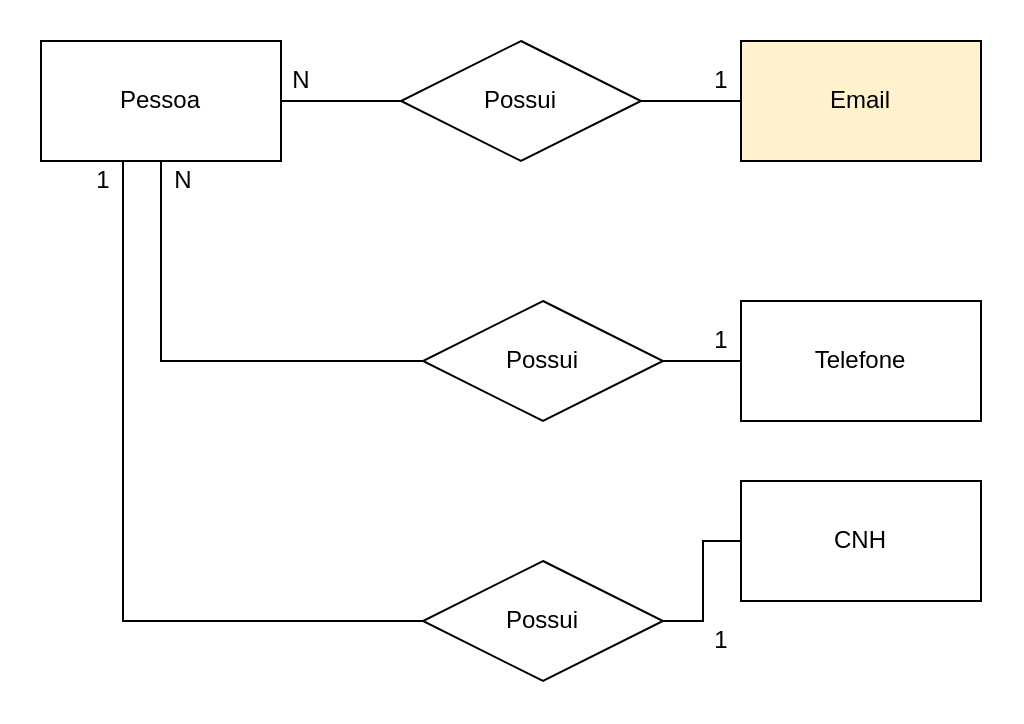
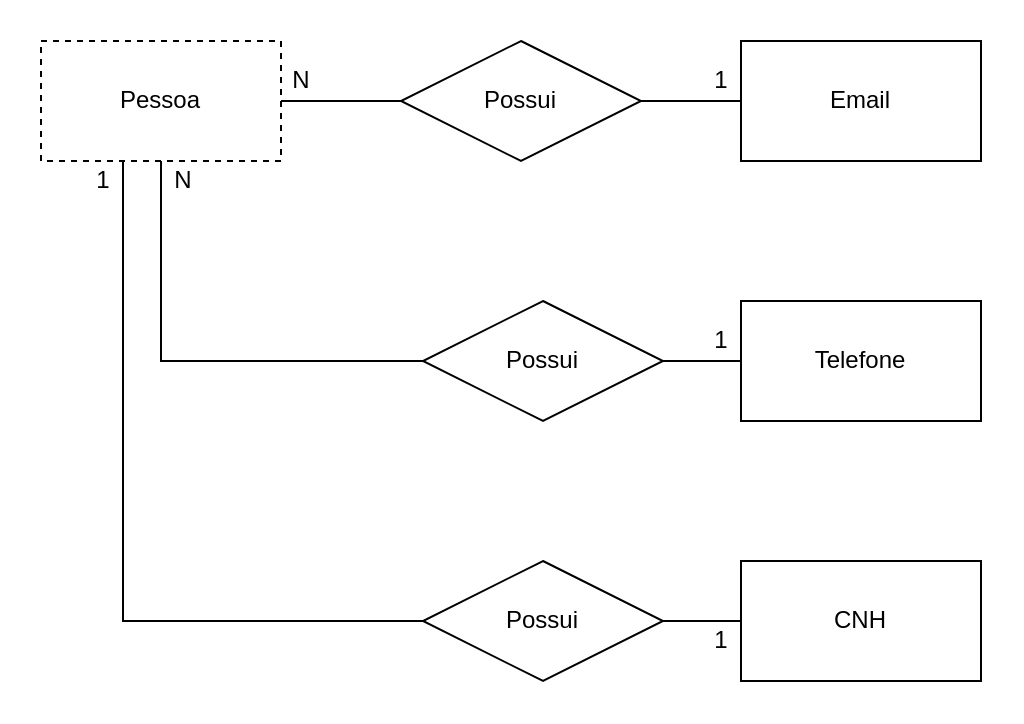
(161, 101) -> (161, 101)
(861, 101) -> (861, 101)
(861, 541) -> (861, 621)
